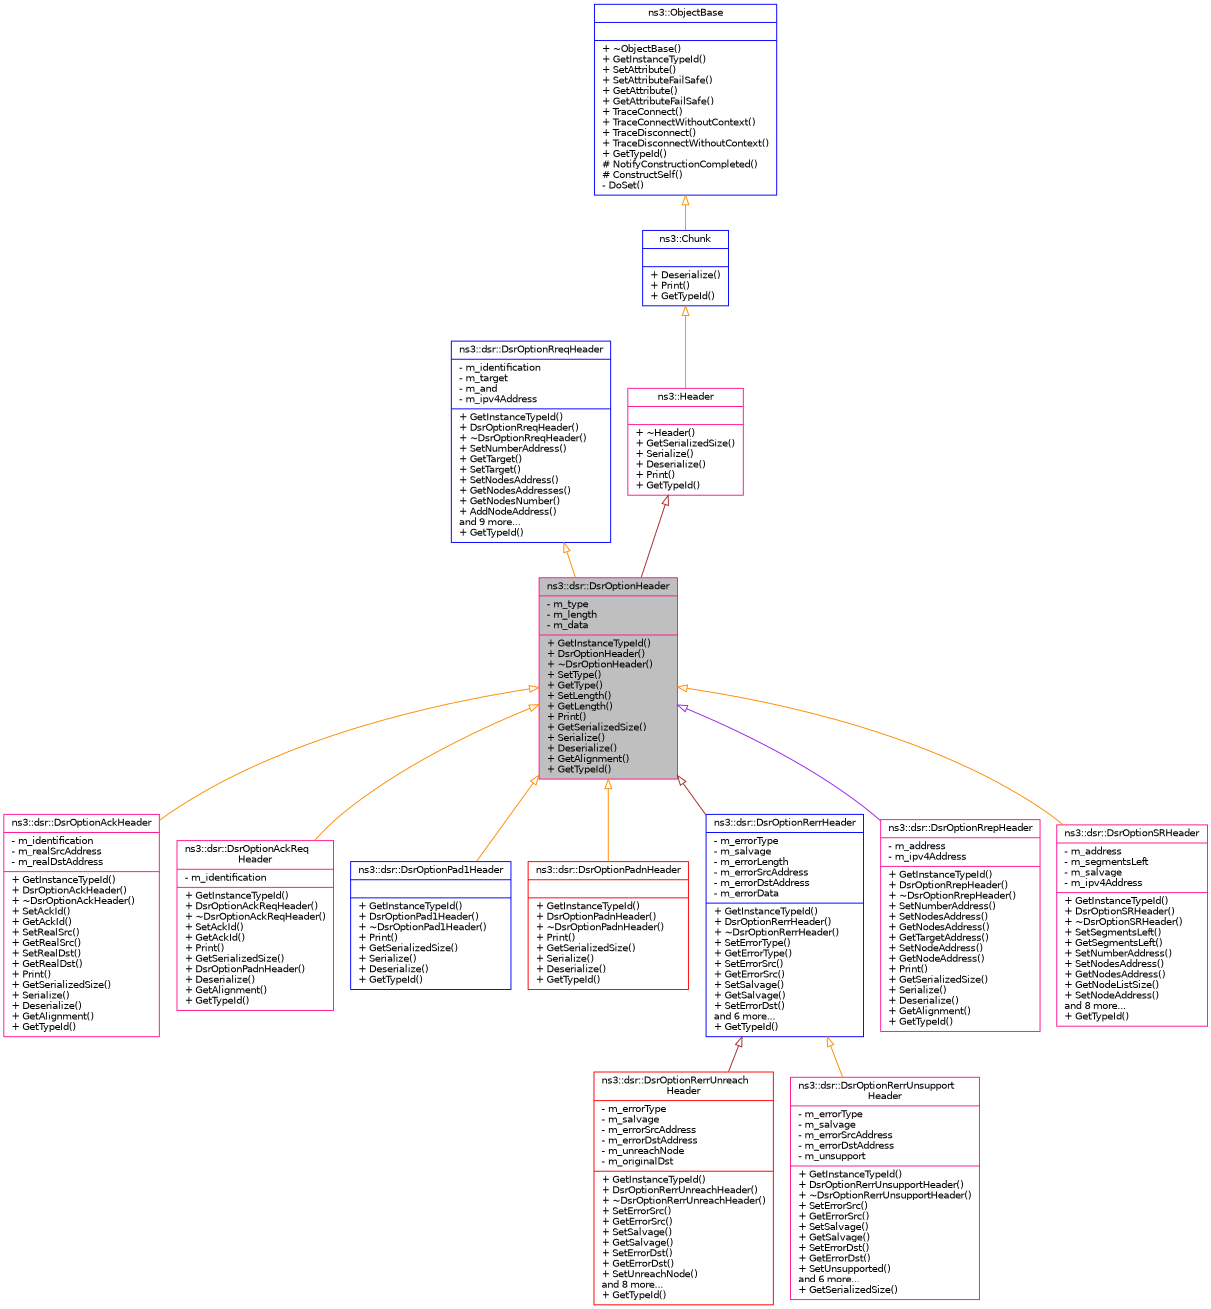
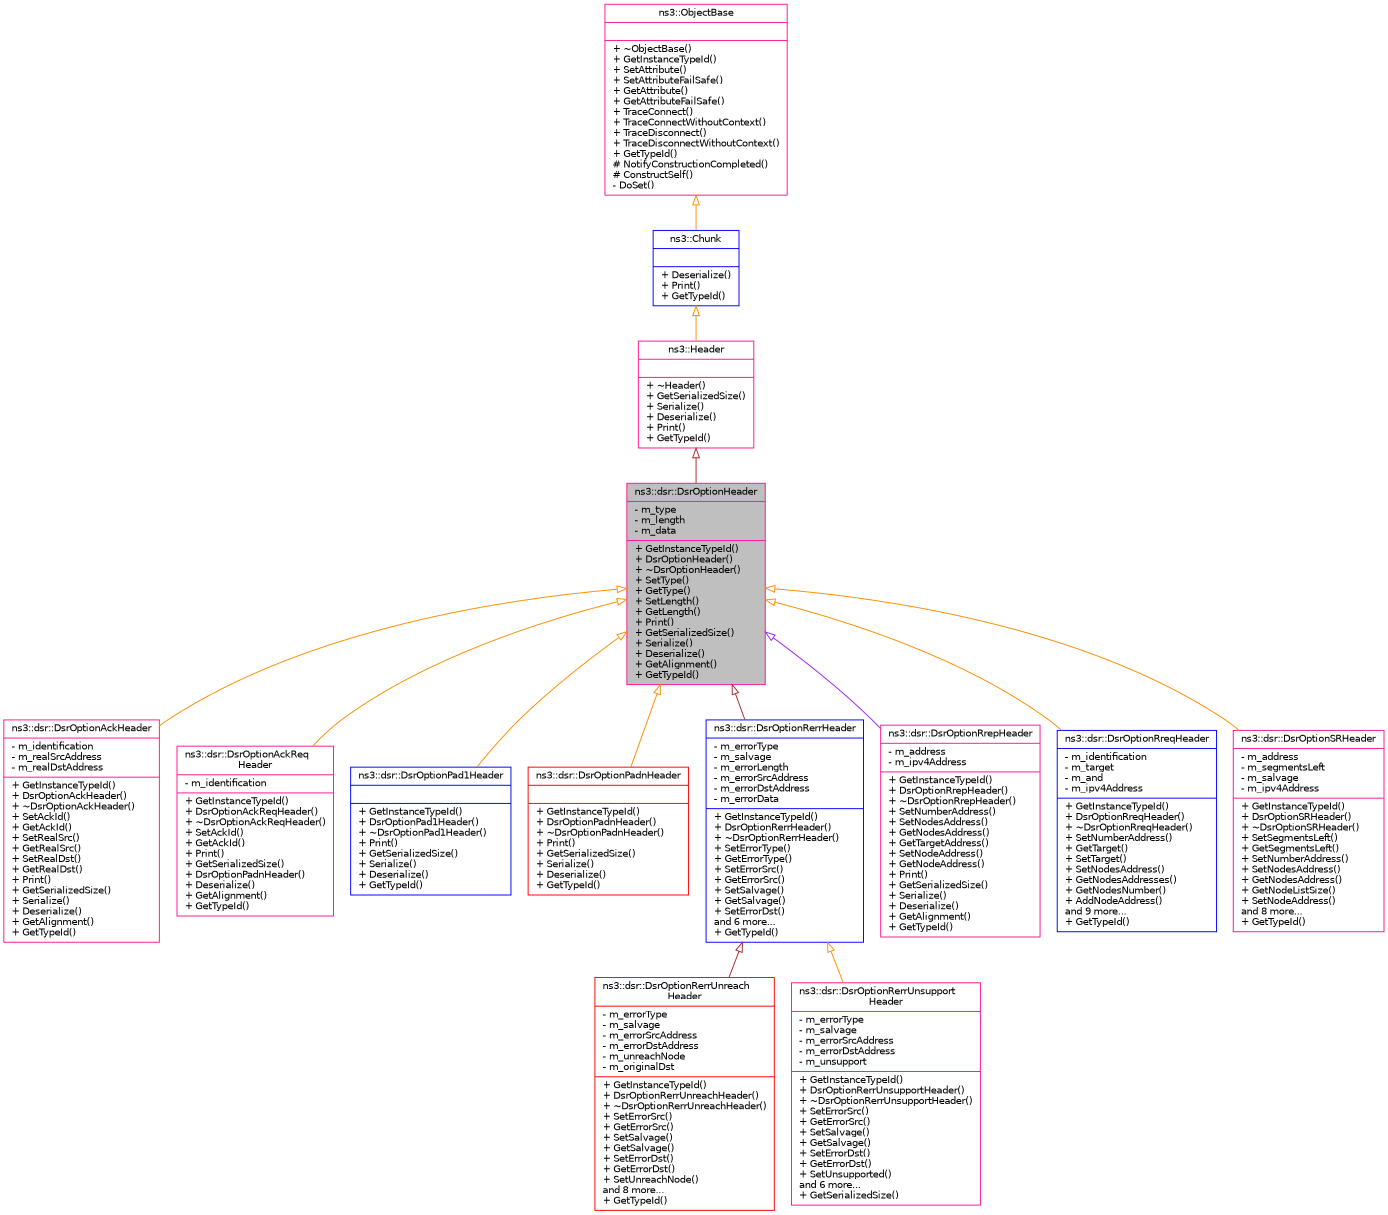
(686, 100) -> (696, 100)
(571, 565) -> (925, 652)
